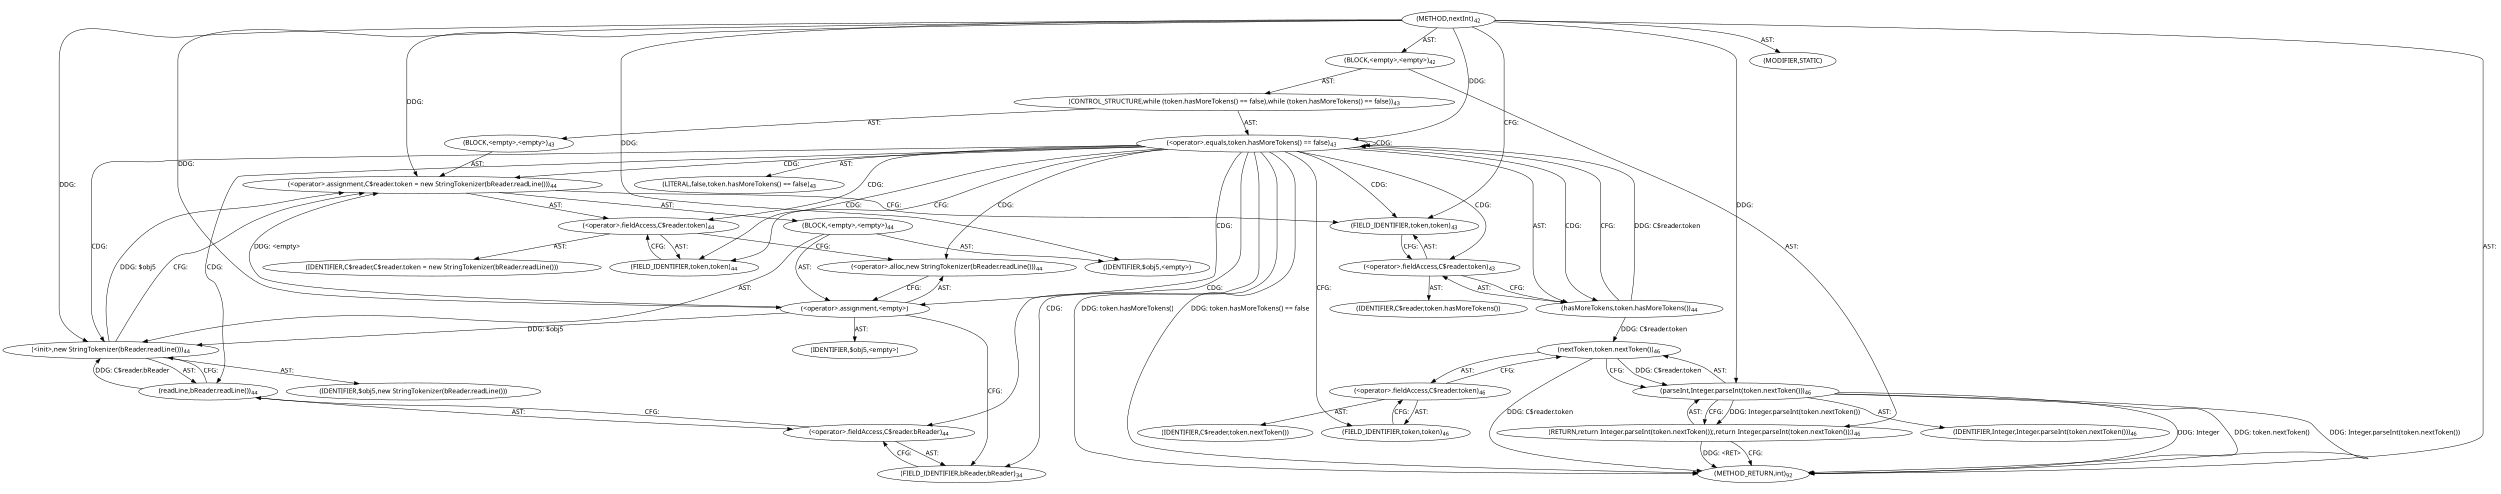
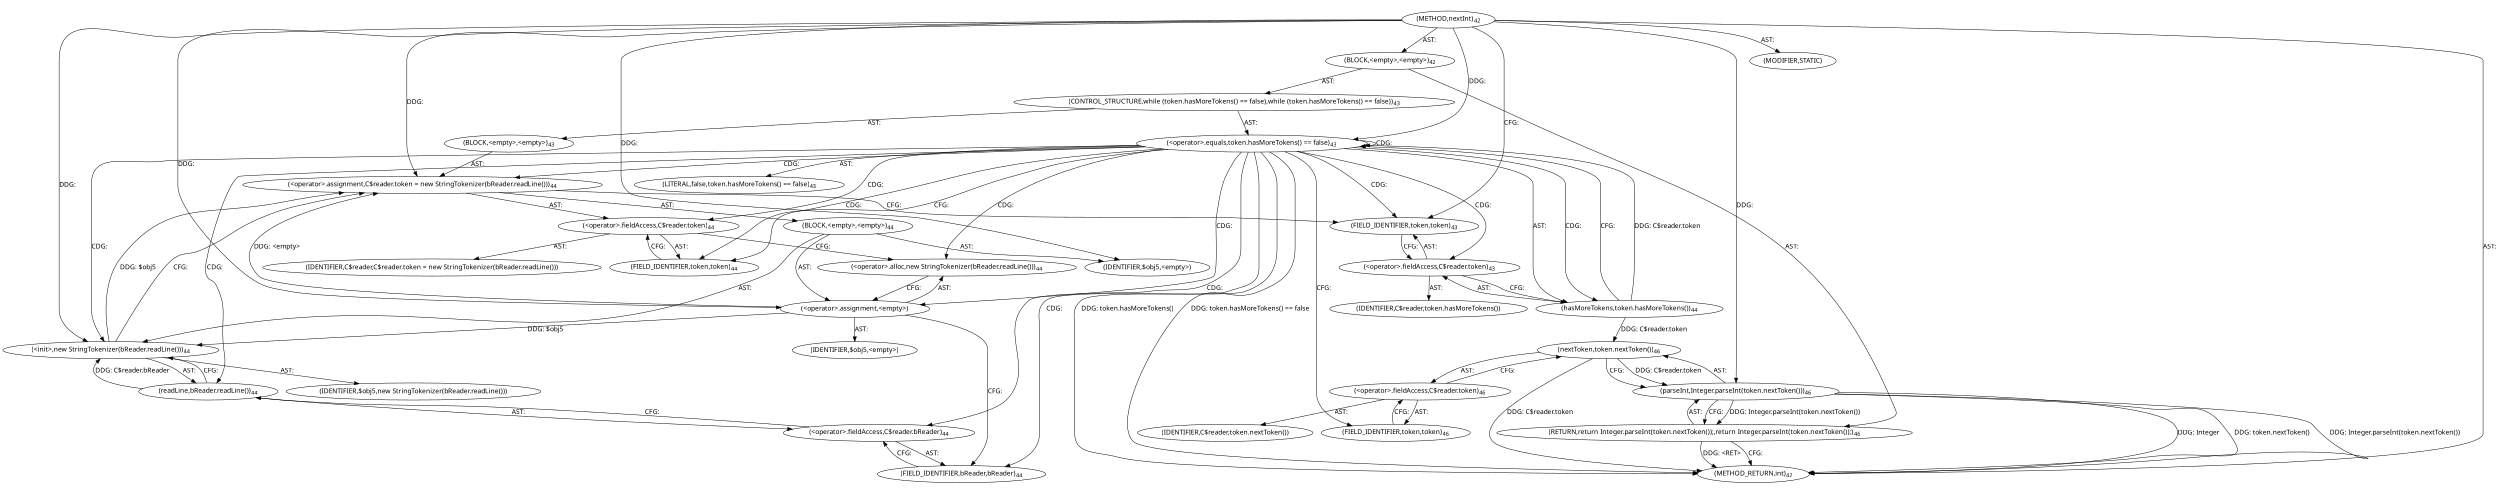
(2045, 433) -> none
(1019, 473) -> (1019, 473)
(1789, 473) -> (1789, 473)
